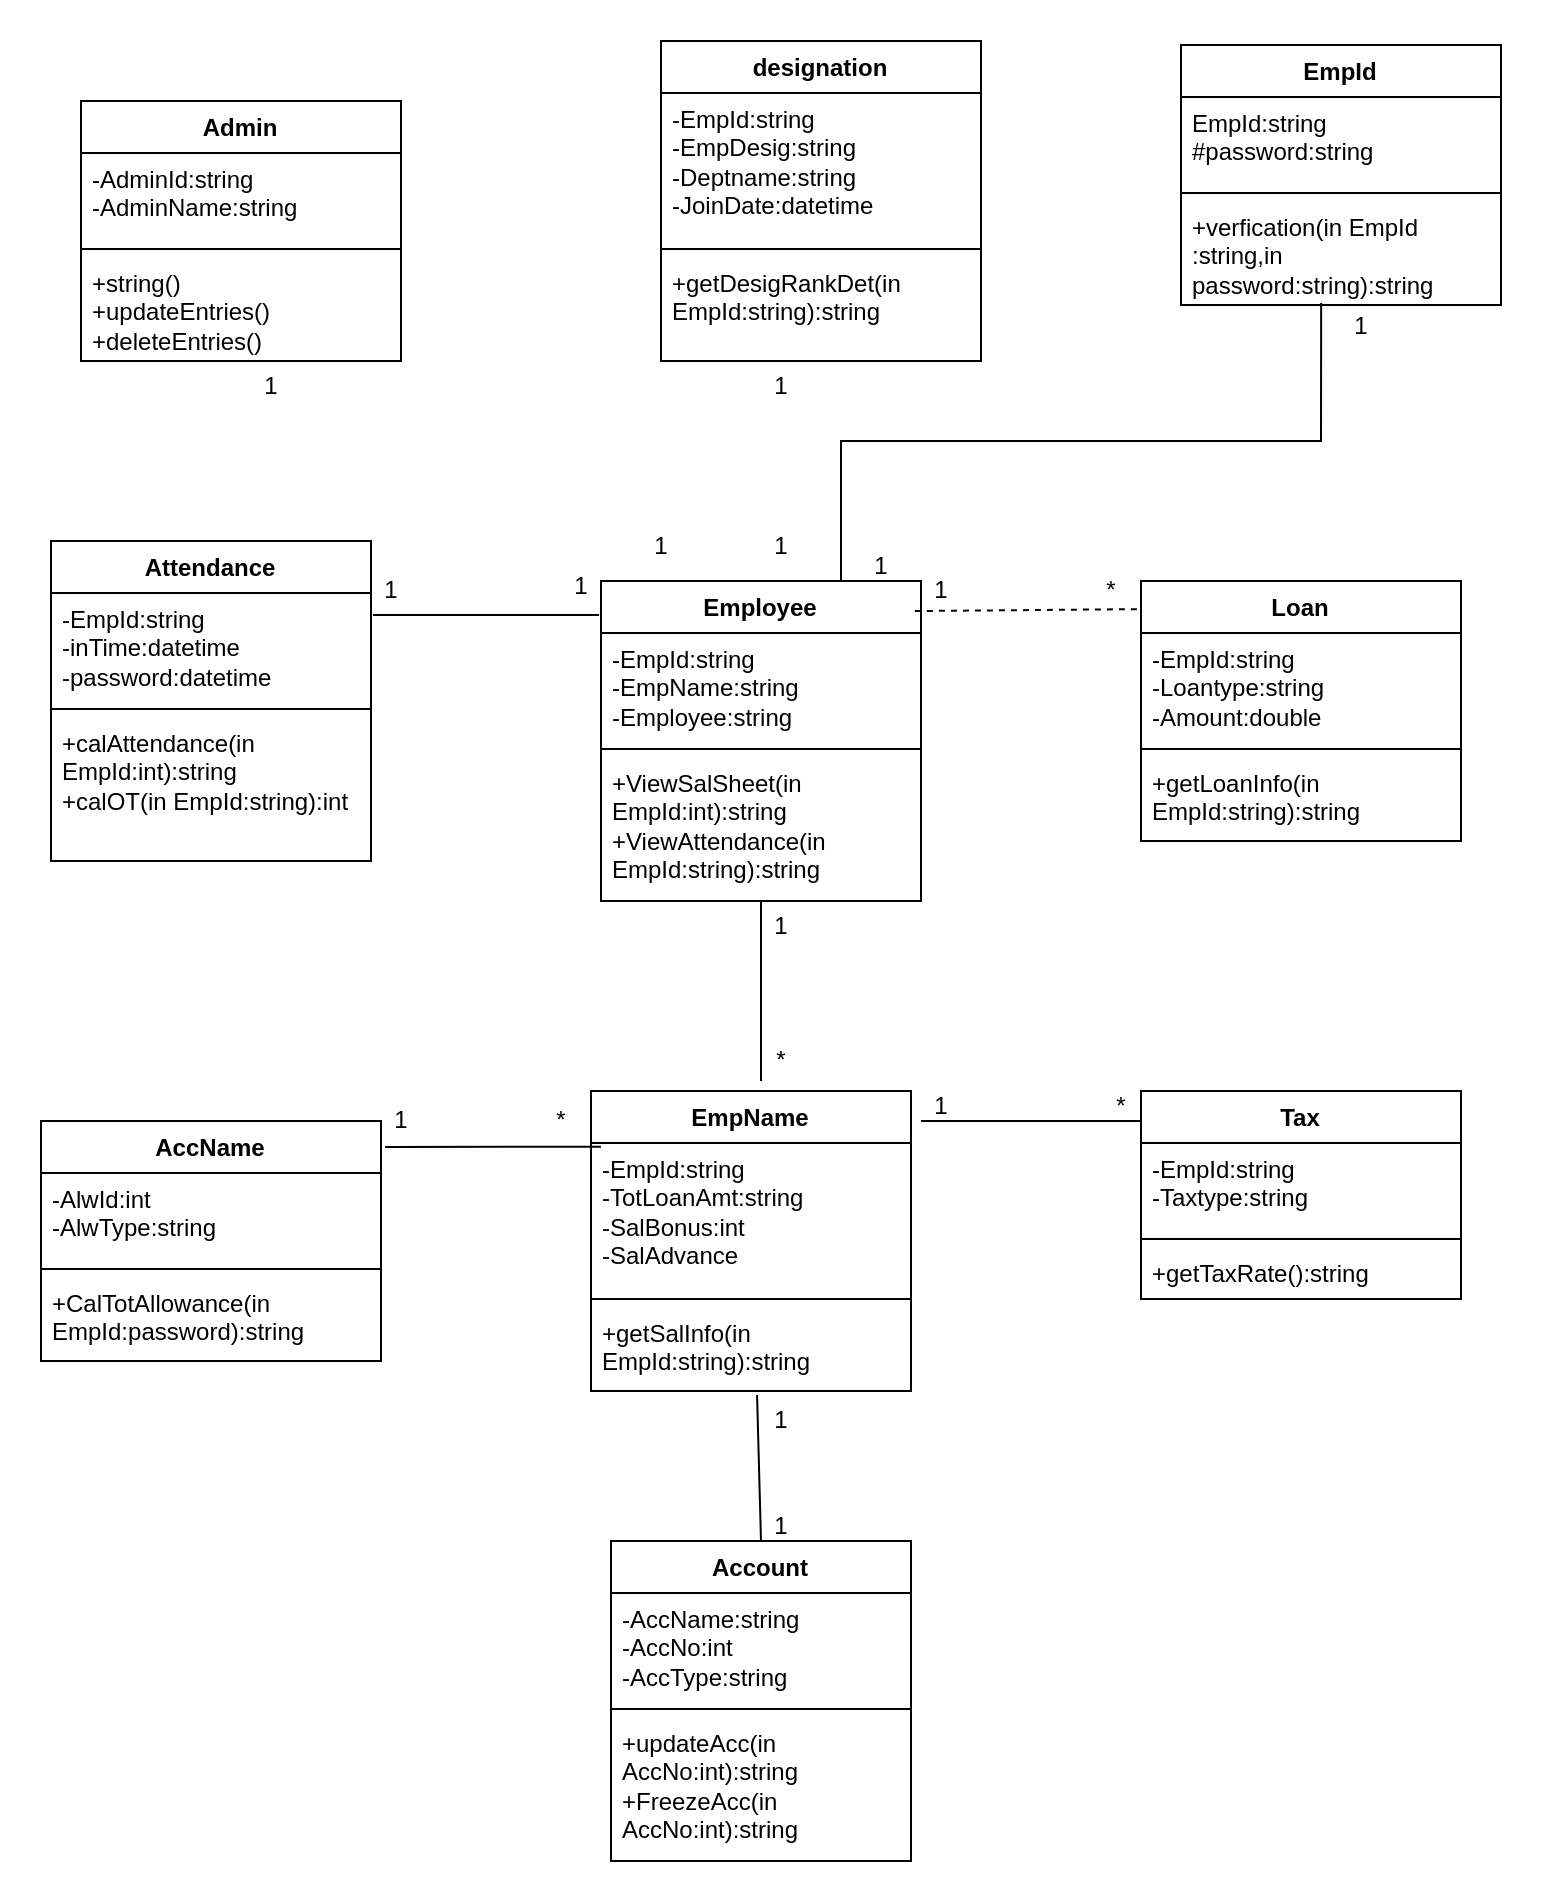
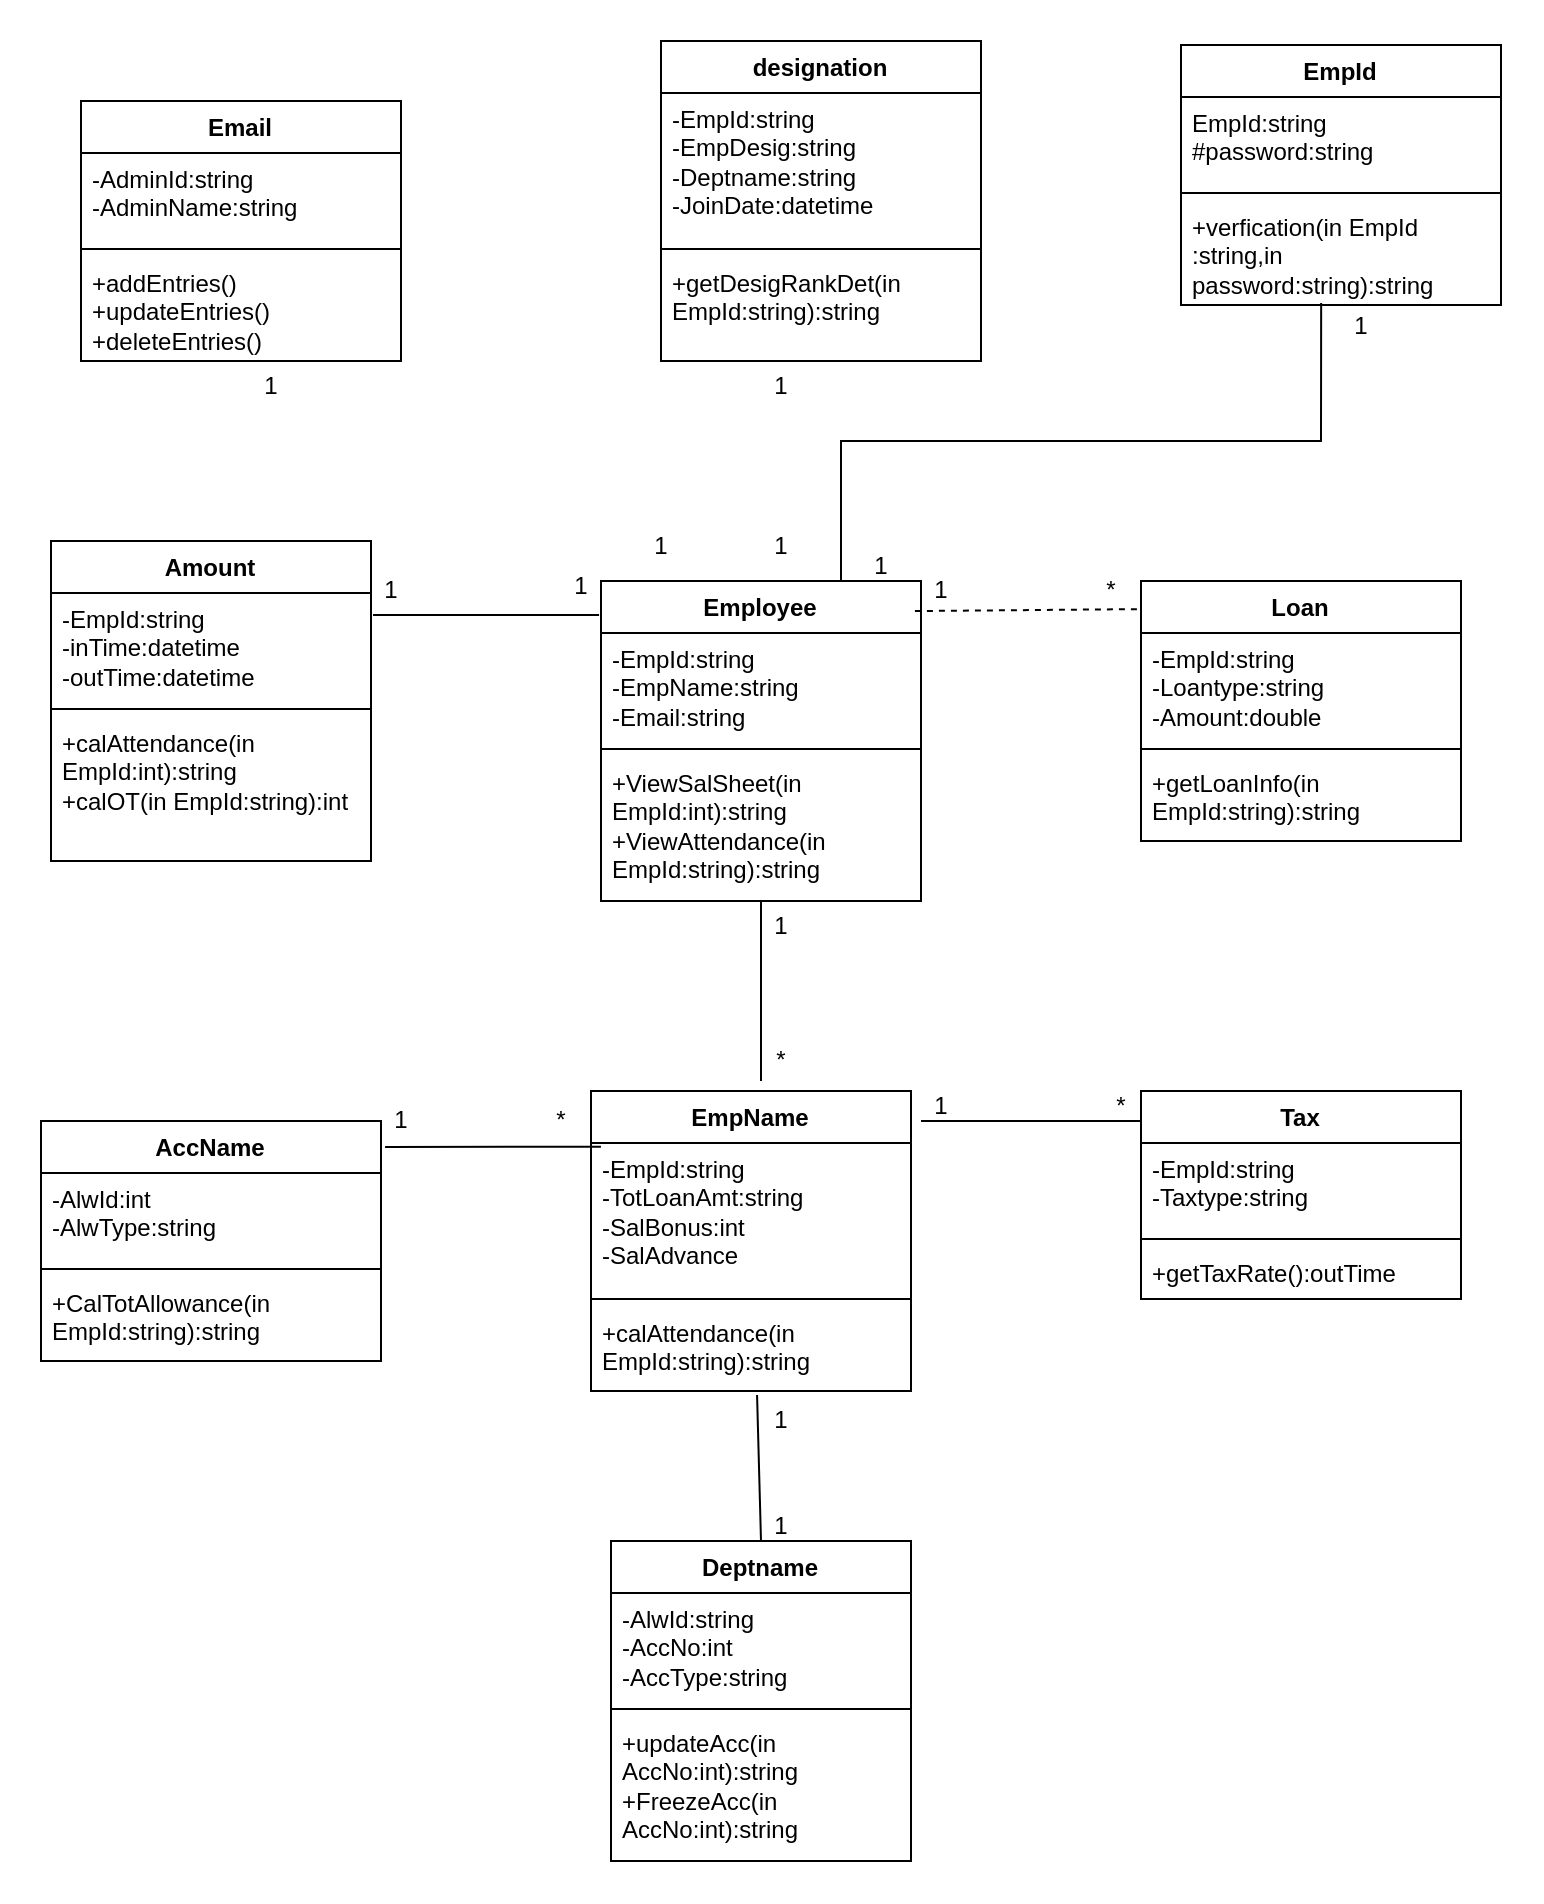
(241, 129) -> (241, 129)
(197, 314) -> (197, 314)
(211, 569) -> (211, 569)
(178, 650) -> (168, 650)
(711, 690) -> (708, 690)
(1281, 1275) -> (1288, 1275)
(213, 1320) -> (213, 1320)
(753, 1350) -> (753, 1350)
(761, 1569) -> (761, 1569)
(718, 1650) -> (718, 1650)
